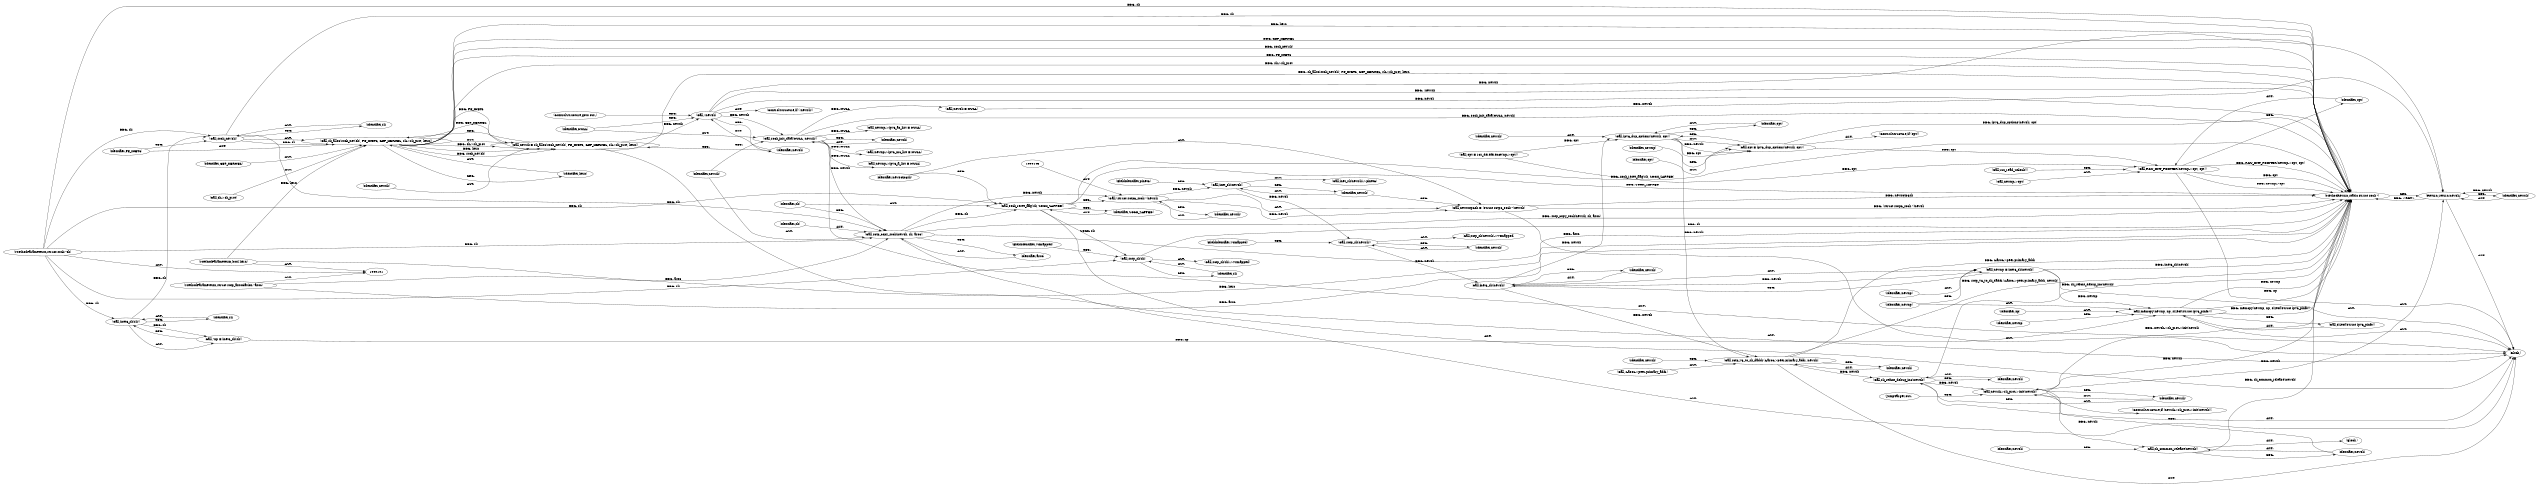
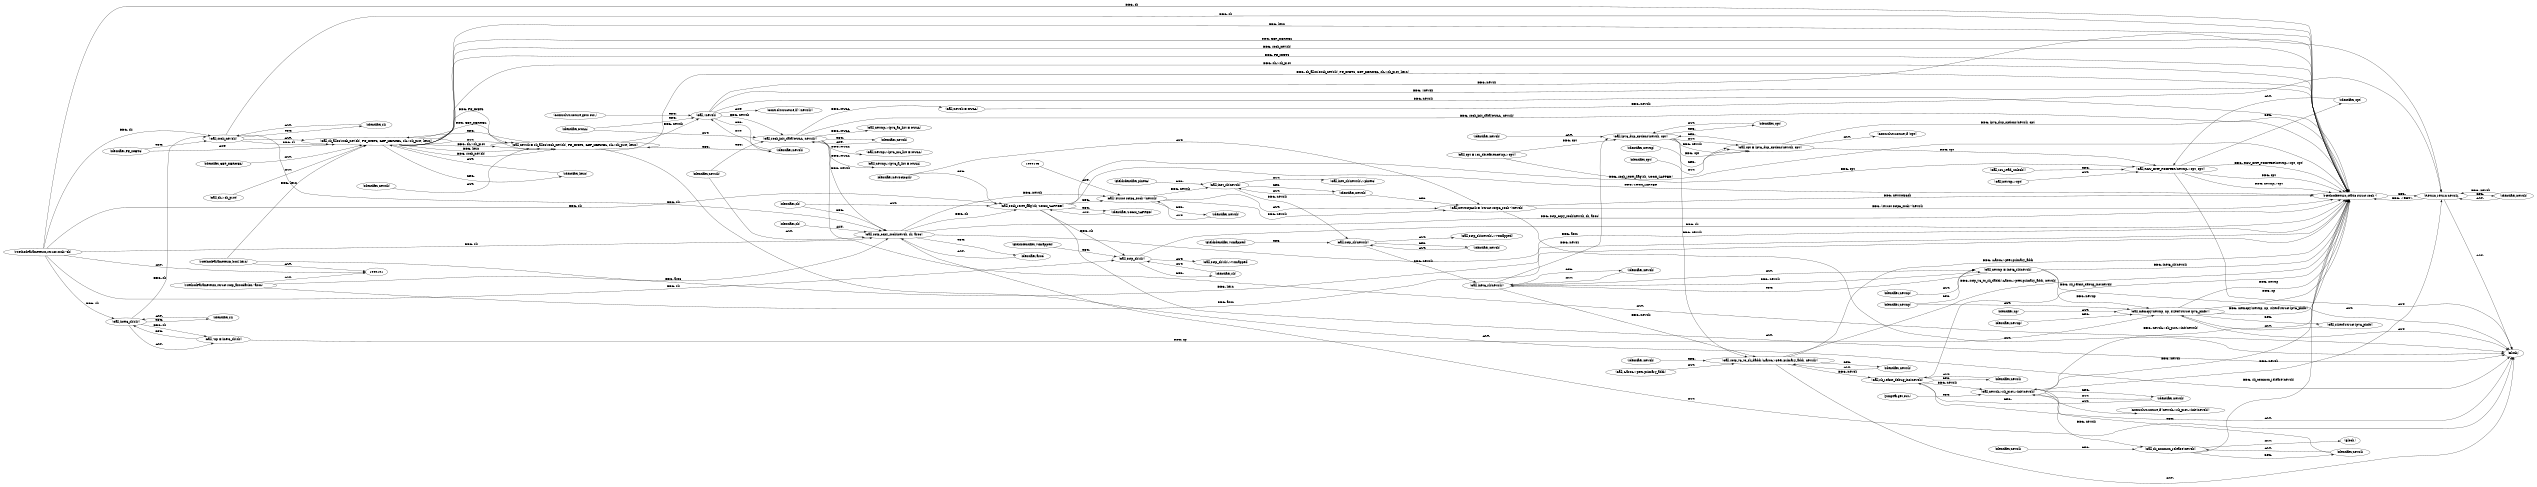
(1087, 231) -> (1086, 231)
